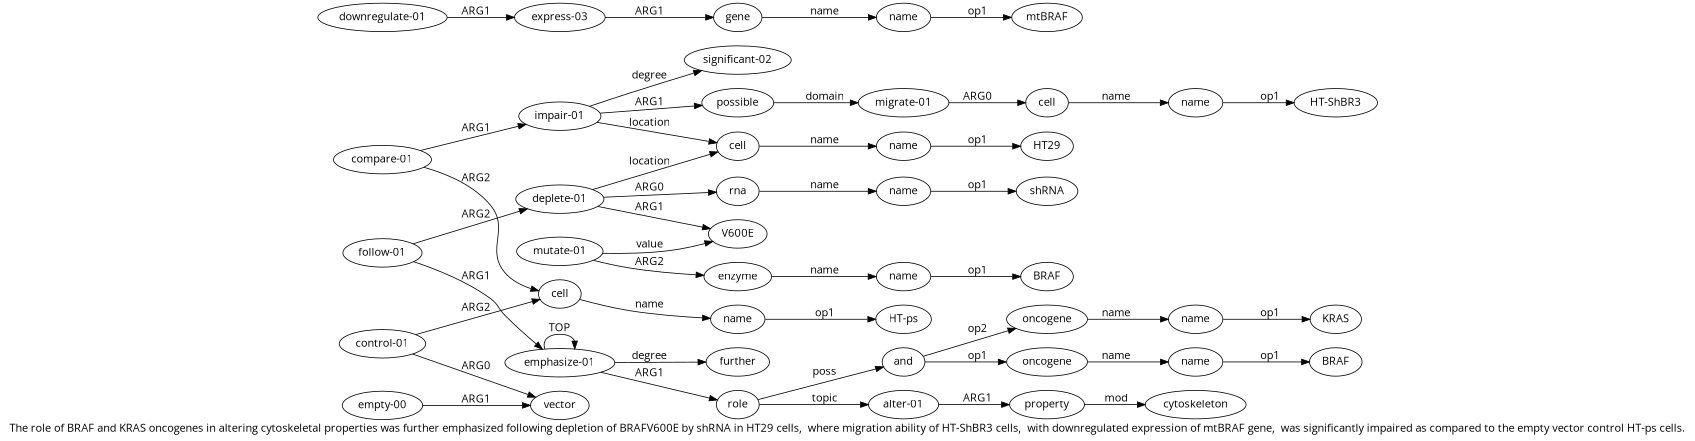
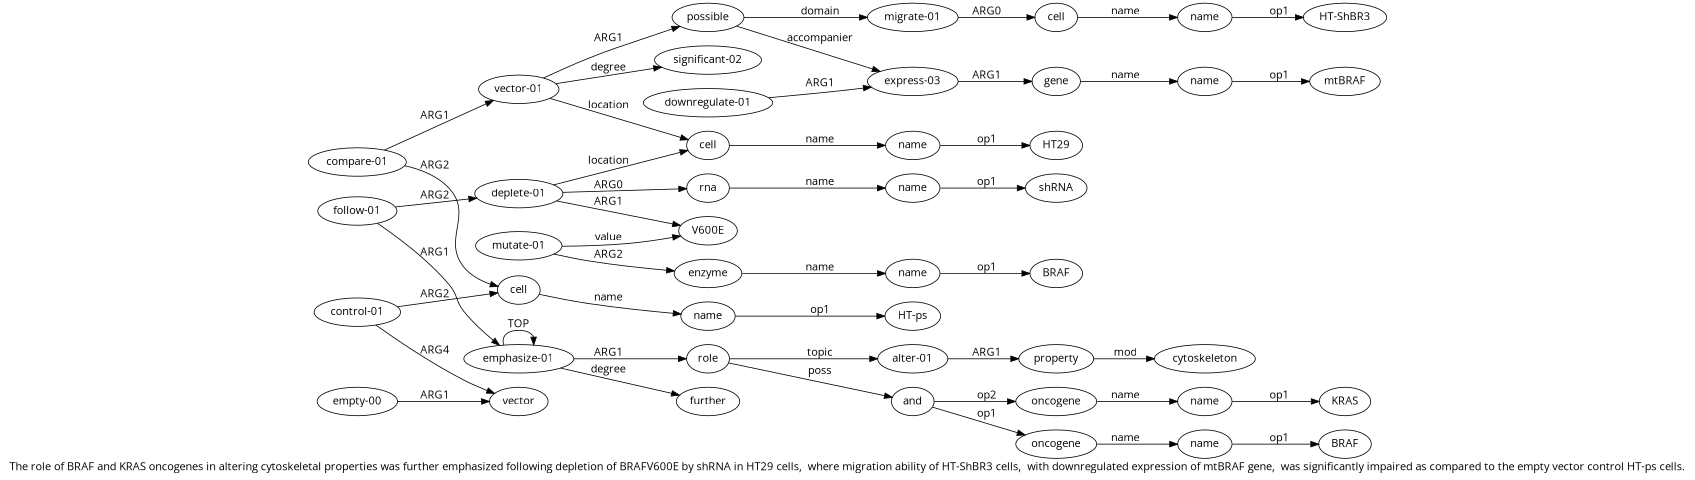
none -> (805, 48)
(560, 116) -> (519, 89)
(476, 366) -> (435, 350)
